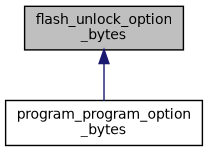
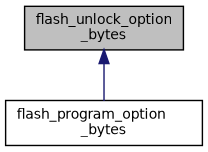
(104, 123) -> (104, 123)
